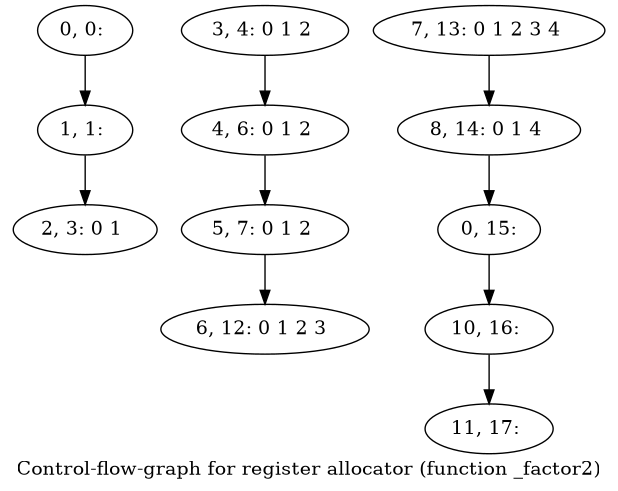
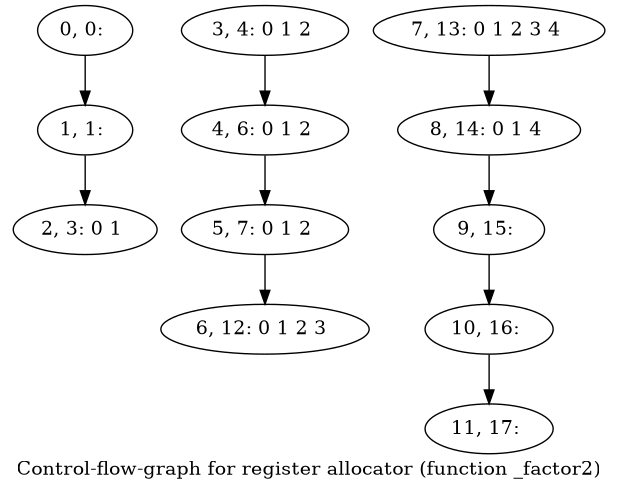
(489, 230) -> (489, 230)
